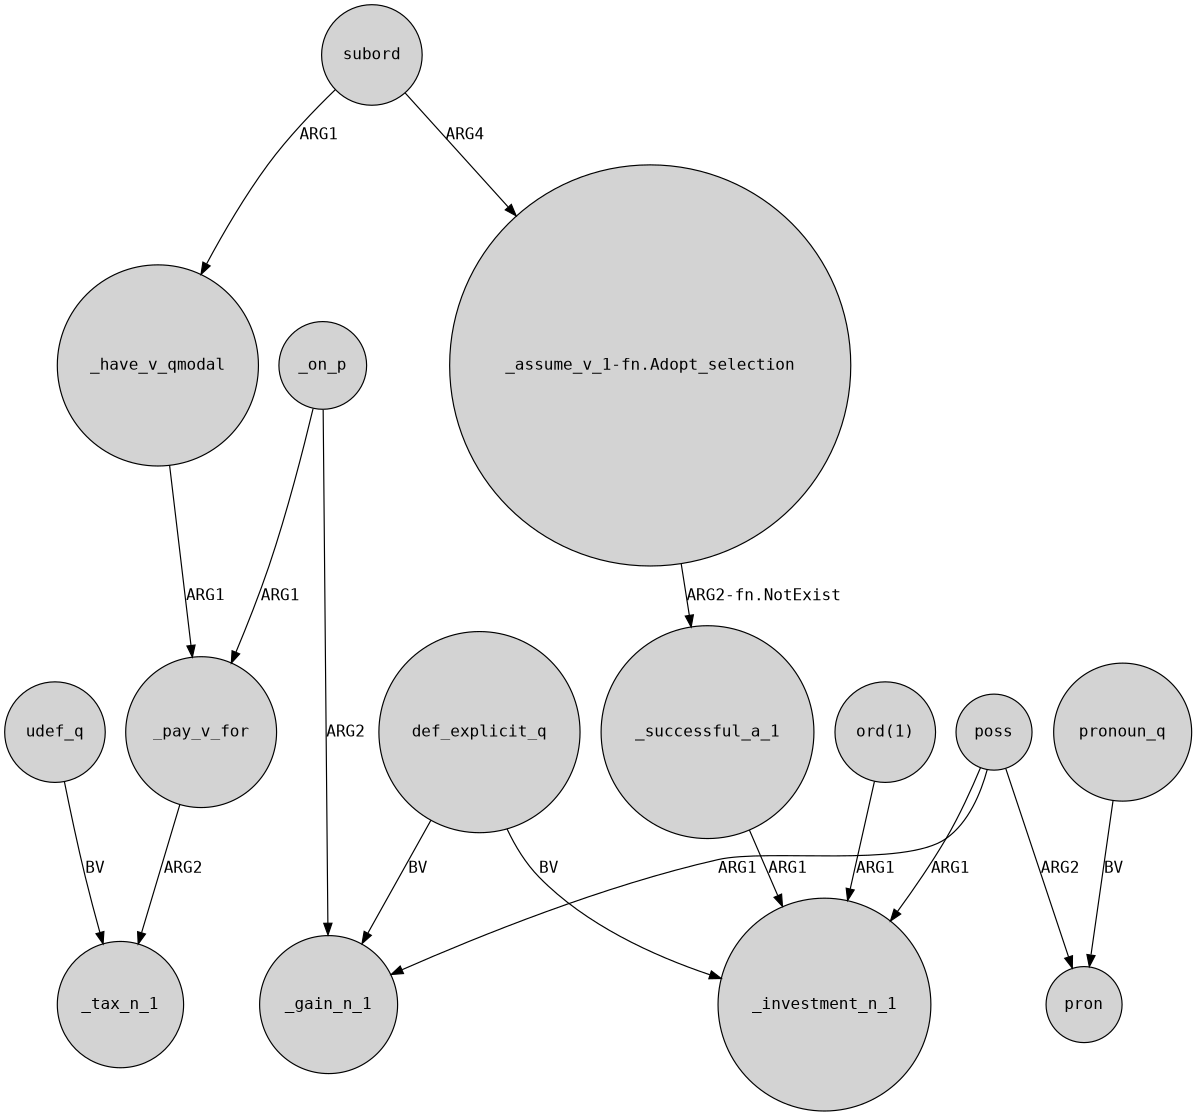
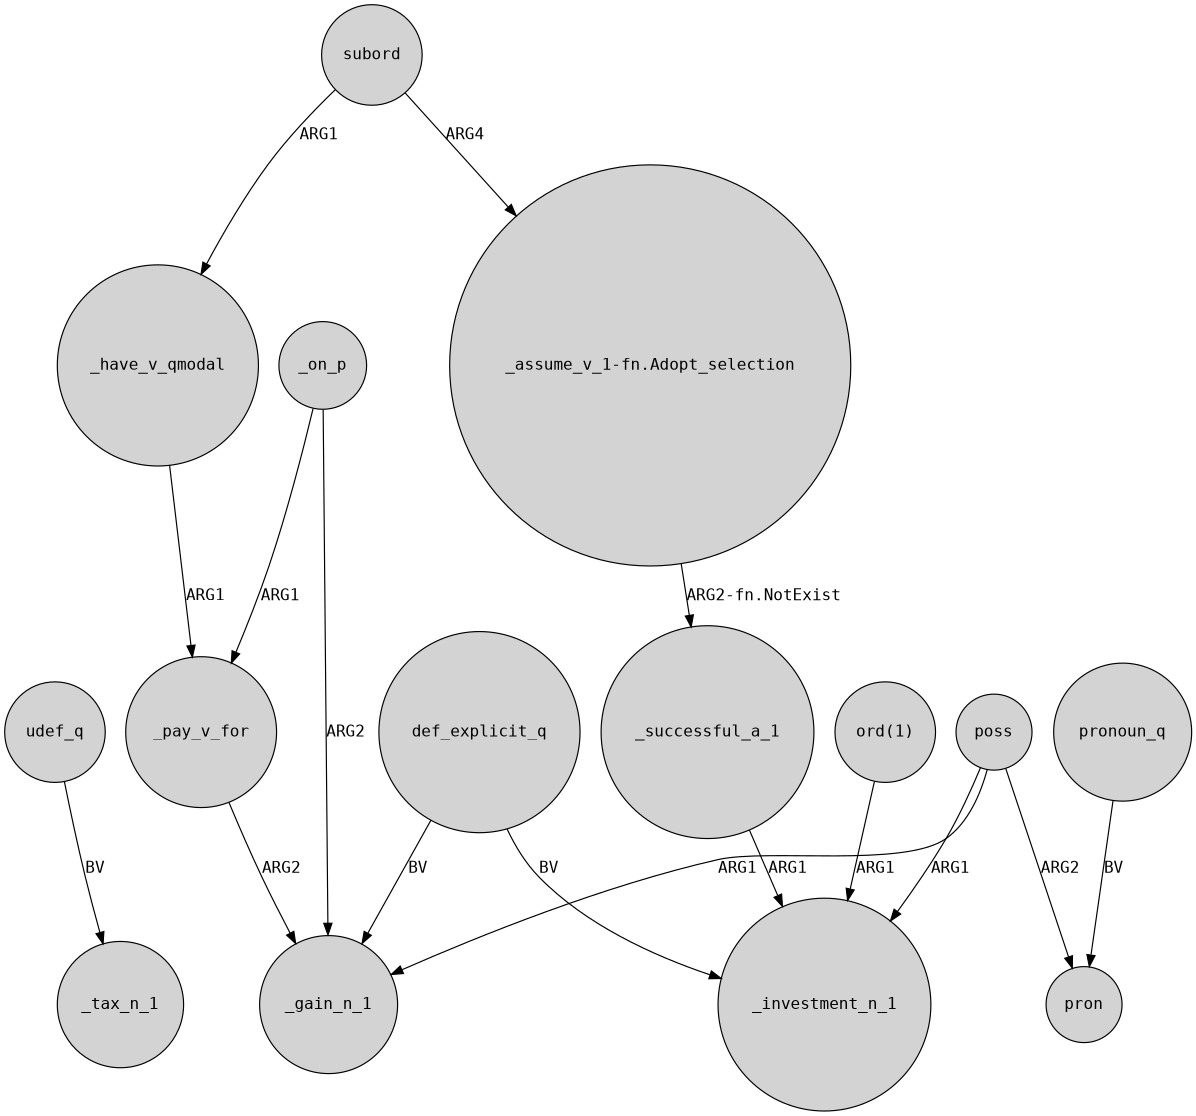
(161, 869) -> (258, 868)
